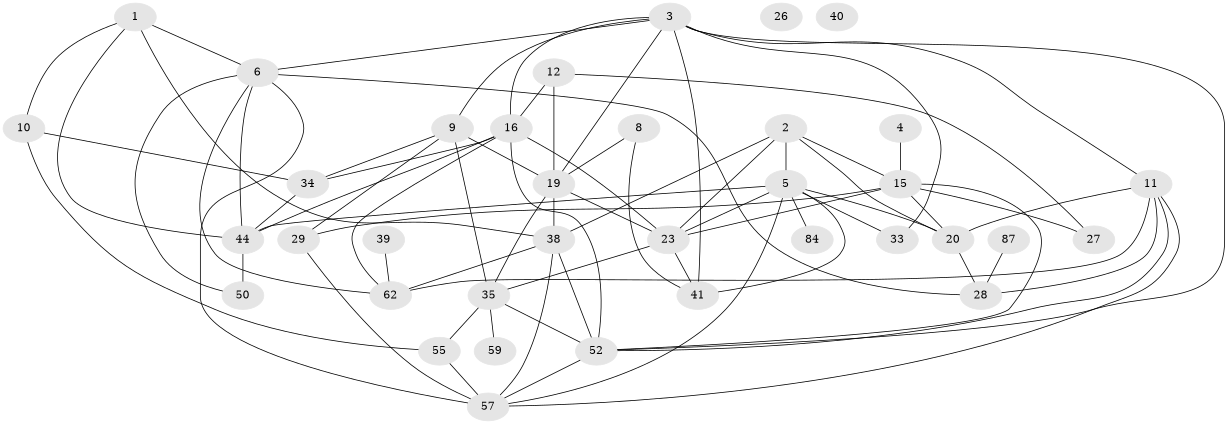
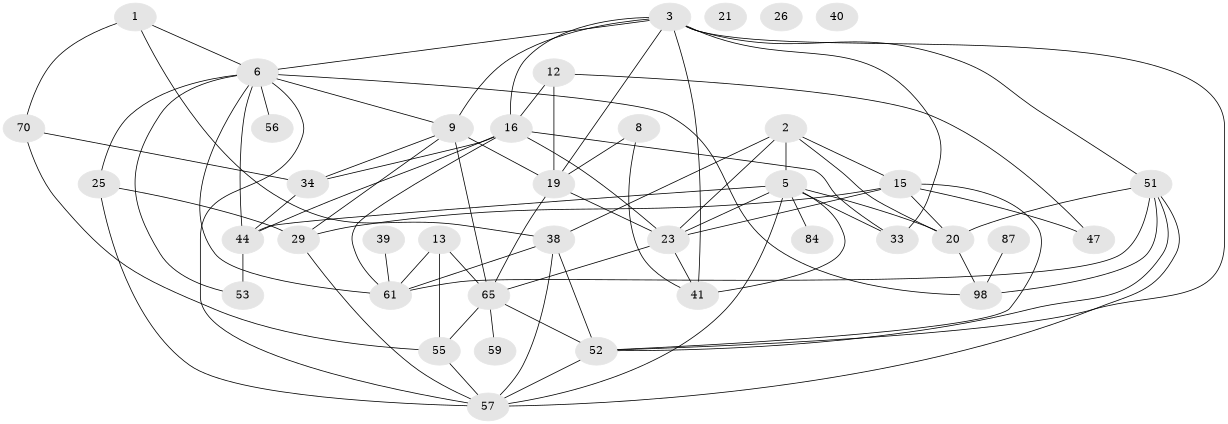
none -> (726, 17)
none -> (355, 101)
(24, 128) -> (24, 128)
none -> (272, 128)
(900, 128) -> none
(64, 183) -> none
none -> (99, 184)
(1151, 184) -> (1151, 184)
(554, 217) -> none
(575, 219) -> (737, 159)
none -> (439, 240)
(1094, 240) -> (1094, 240)
(243, 296) -> (243, 296)
(391, 296) -> (391, 296)
(489, 296) -> (489, 296)
(981, 296) -> (981, 296)
